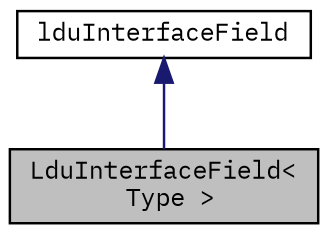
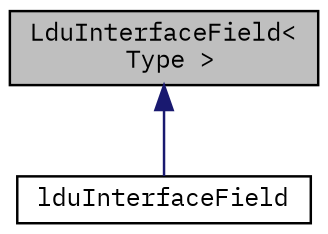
(164, 116) -> (164, 143)
